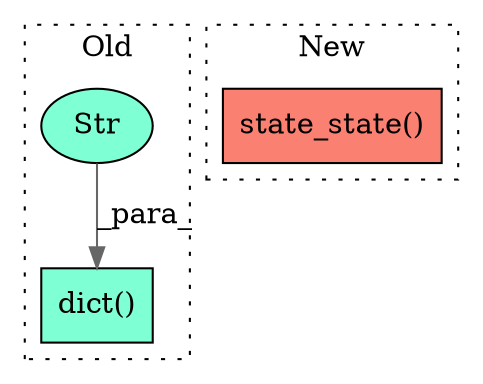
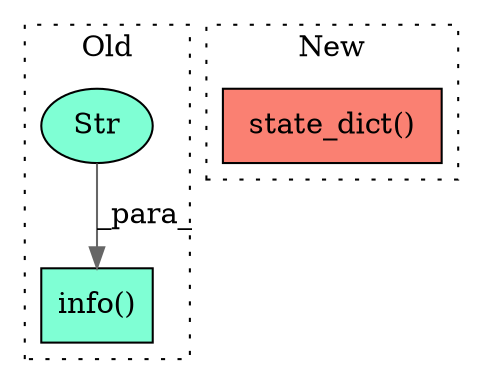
(332, 126) -> (332, 126)
(97, 305) -> (97, 305)
